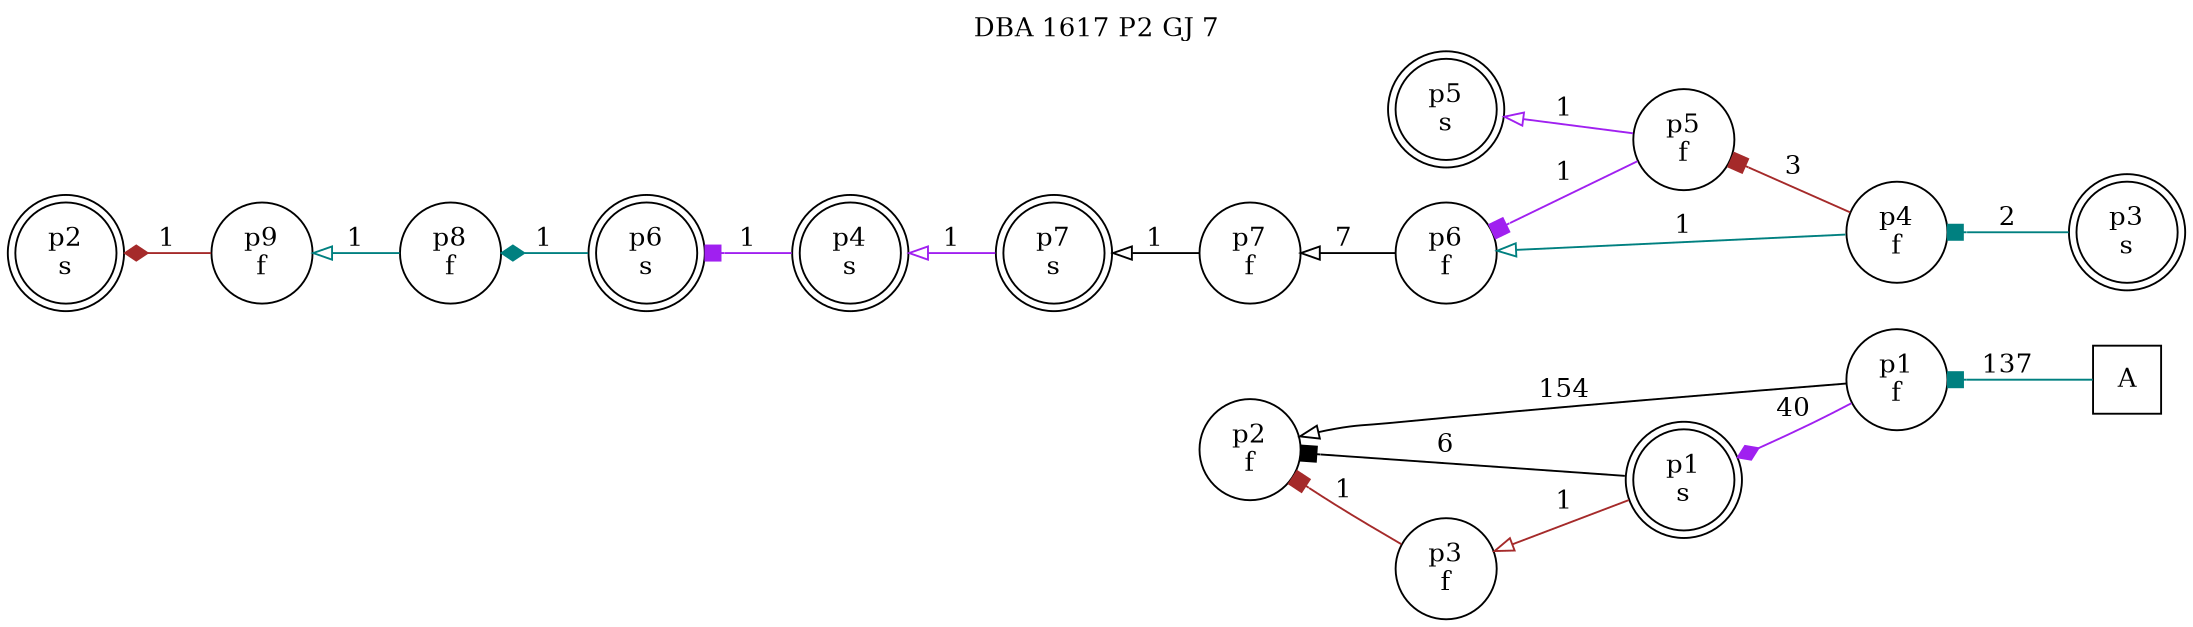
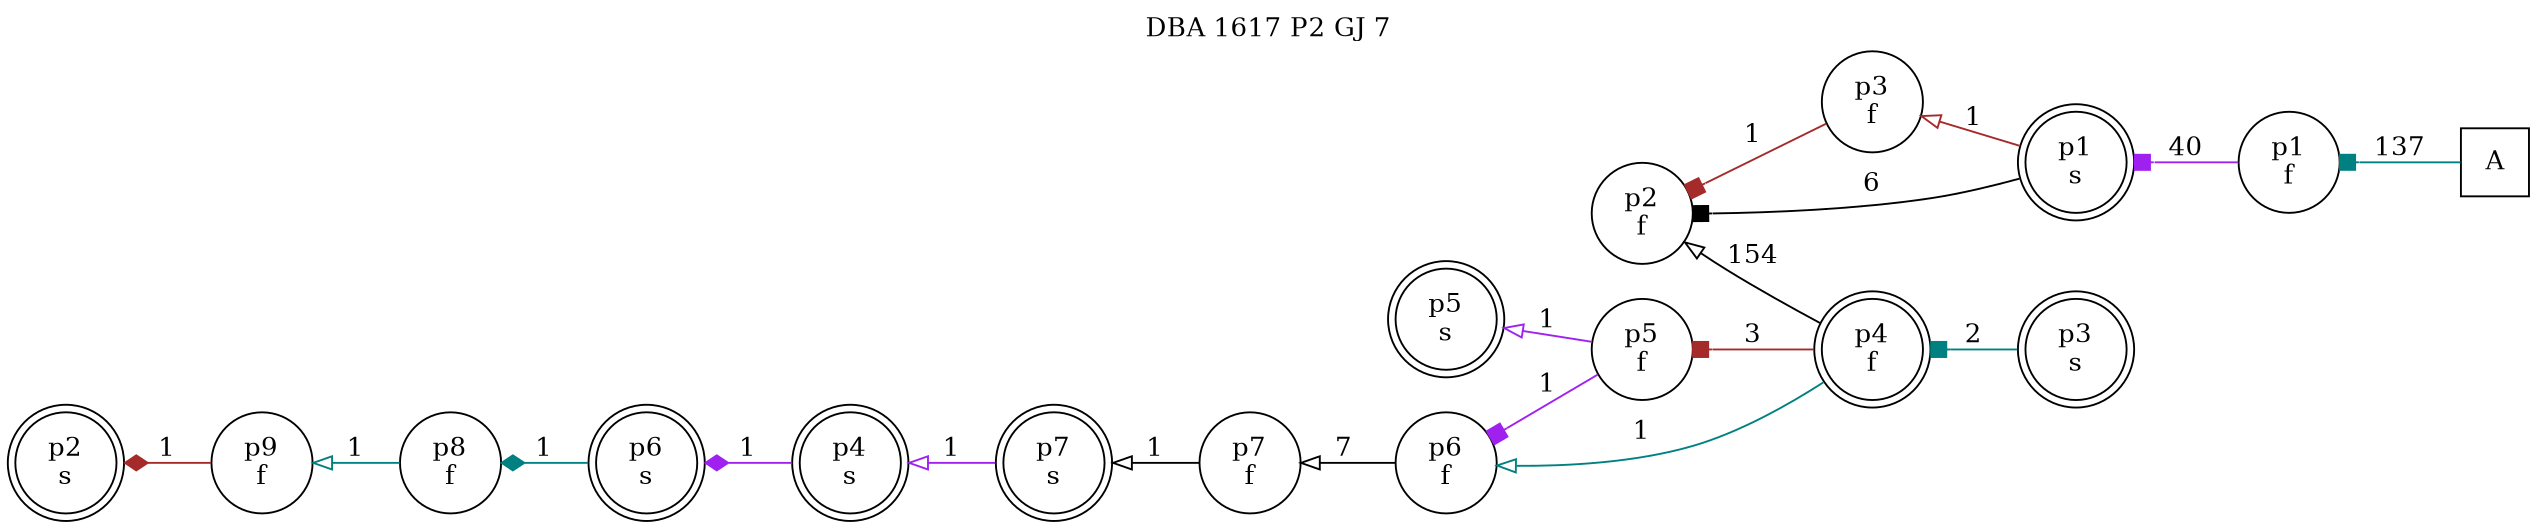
(1897, 232) -> (1872, 349)
(758, 253) -> (760, 463)
(1582, 405) -> (1760, 290)
(1805, 426) -> (2196, 162)
